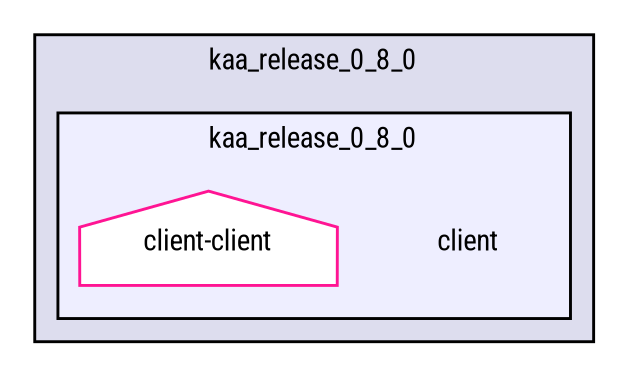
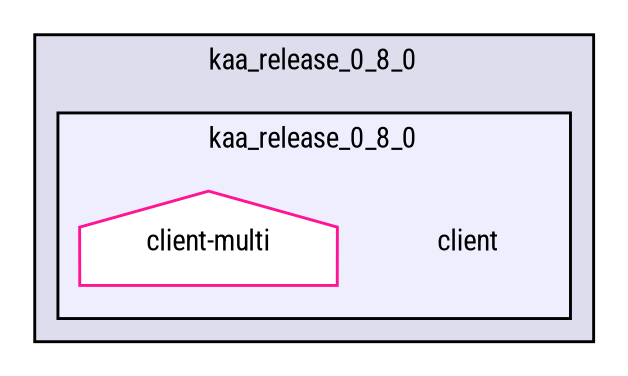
(208, 243) -> (208, 243)
